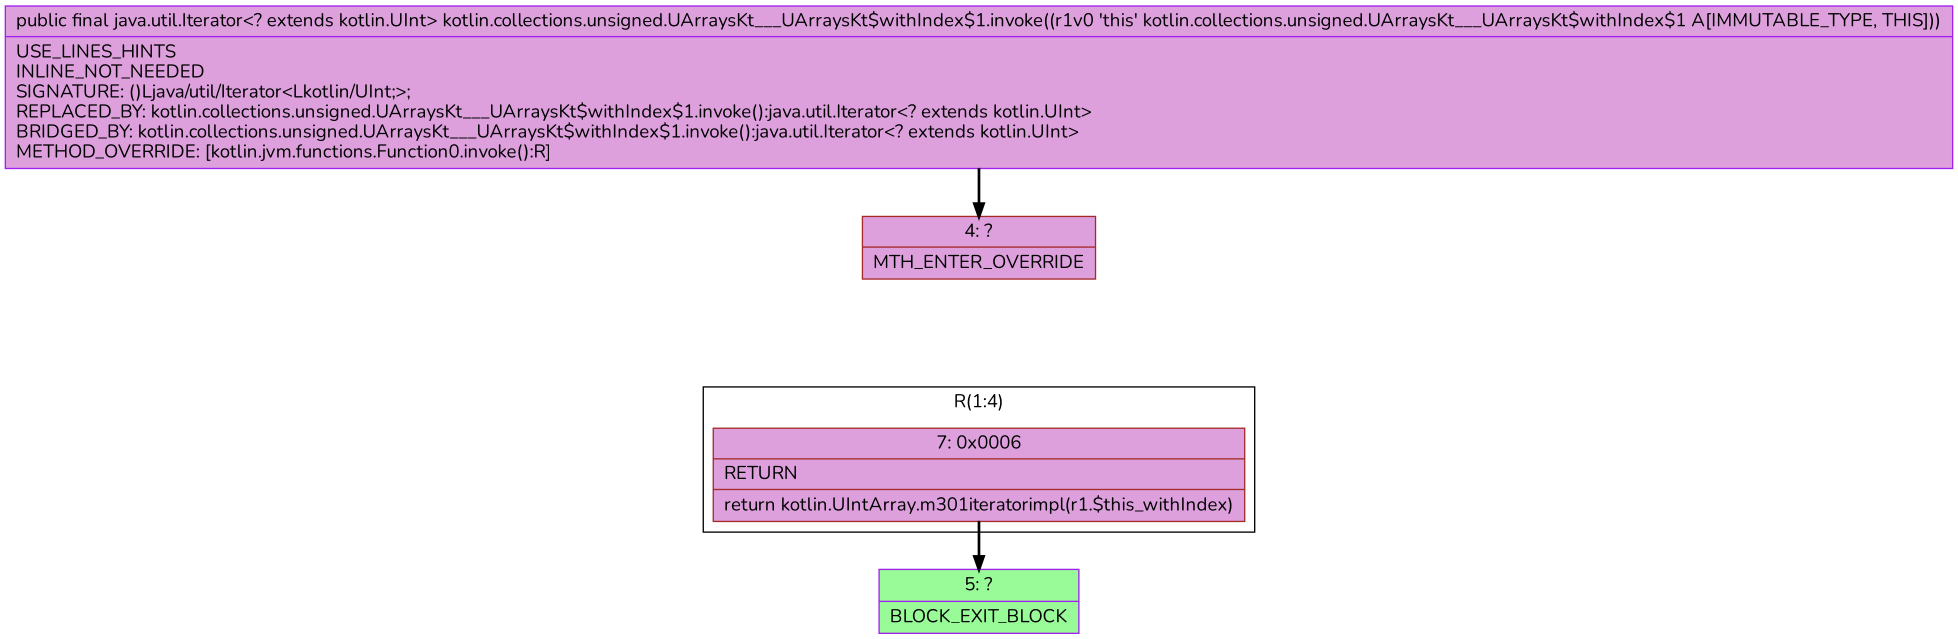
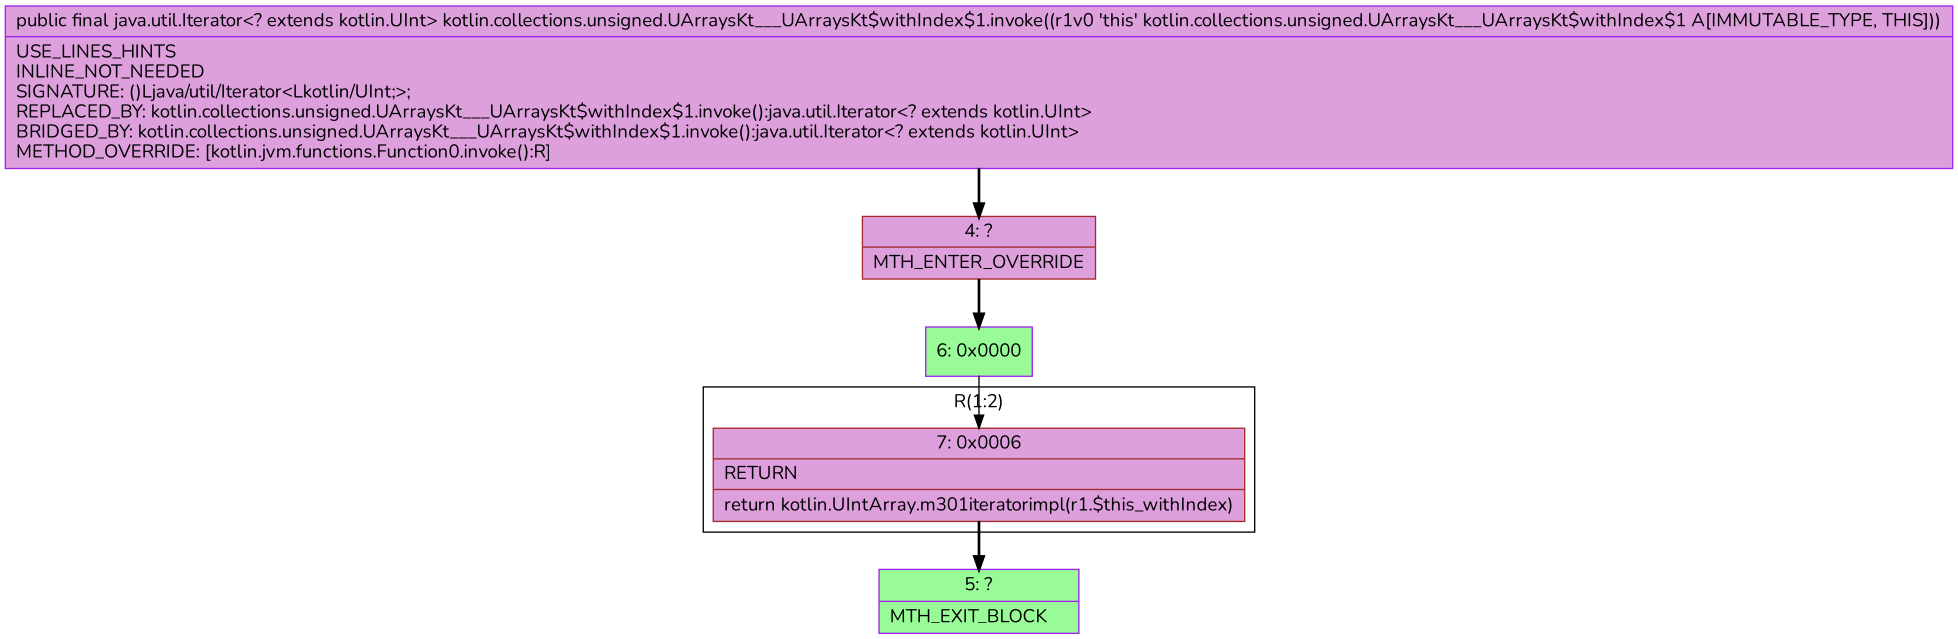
none -> (979, 352)
(979, 402) -> (979, 402)
(979, 617) -> (969, 617)
